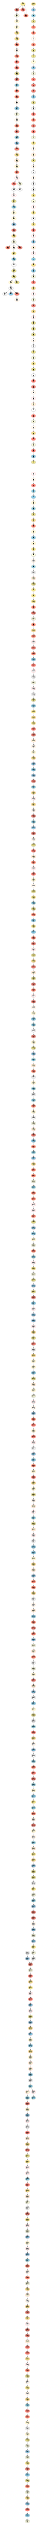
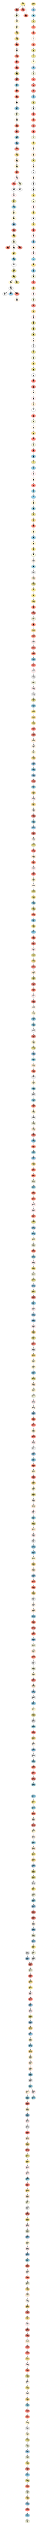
none -> (33, 468)
(33, 1790) -> none
